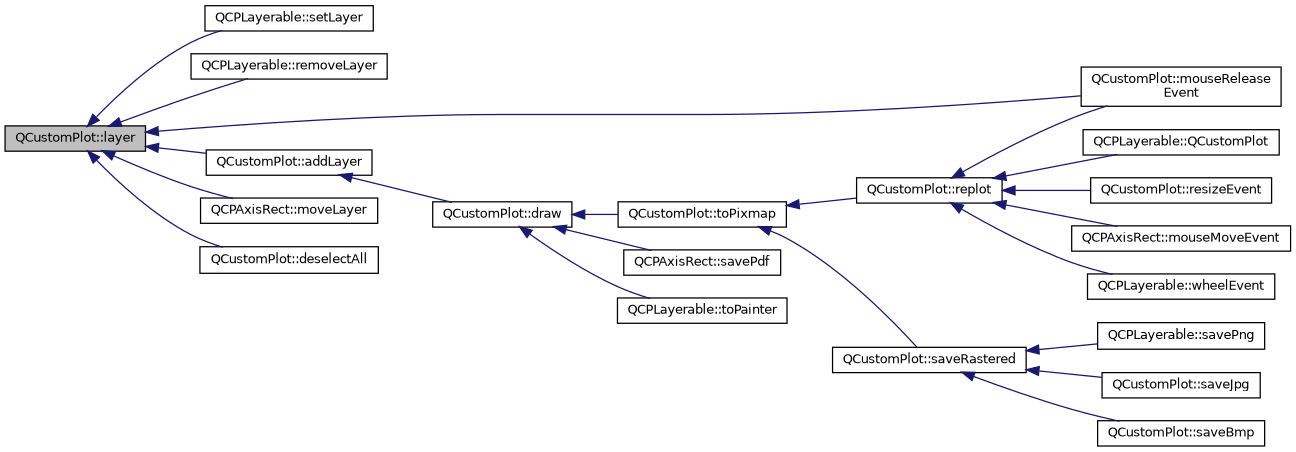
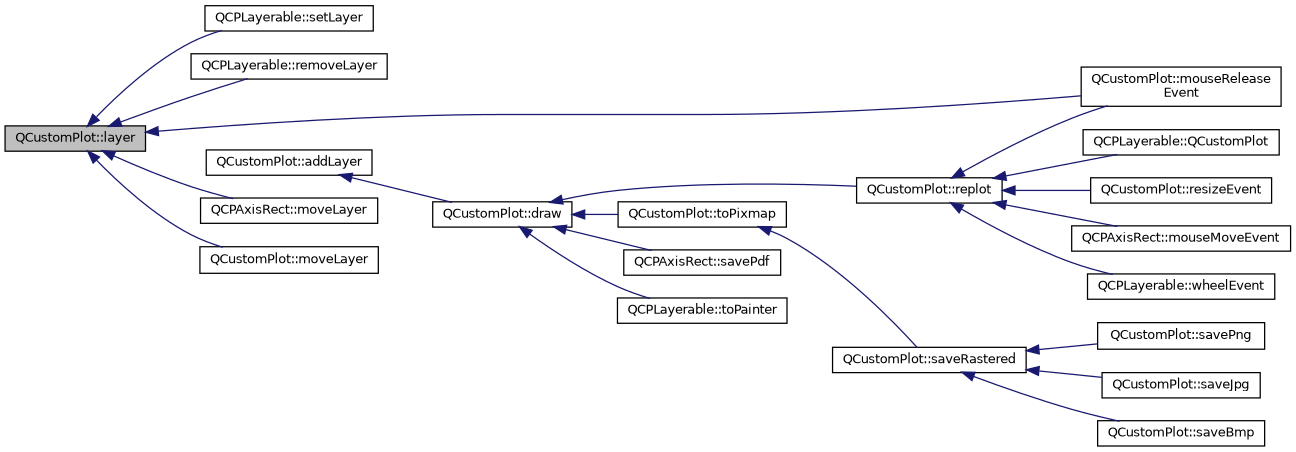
(182, 151) -> none
(828, 201) -> (709, 185)
(289, 260) -> (289, 260)
(1181, 336) -> (1181, 336)
